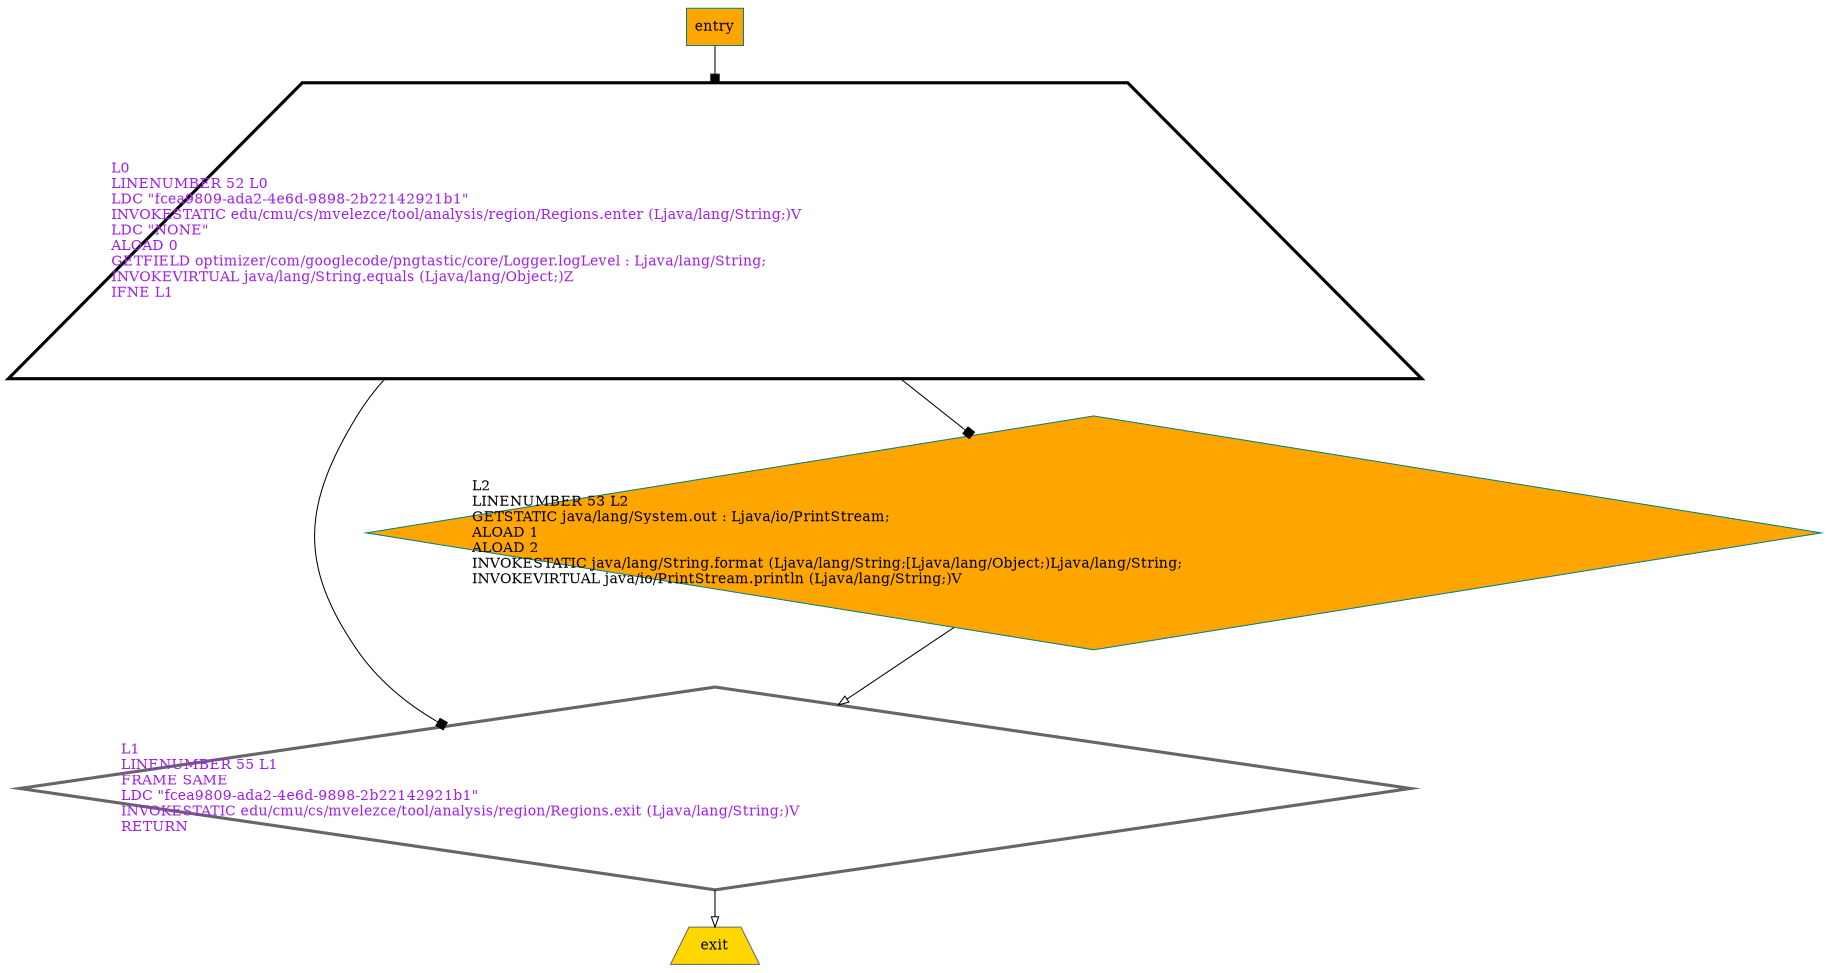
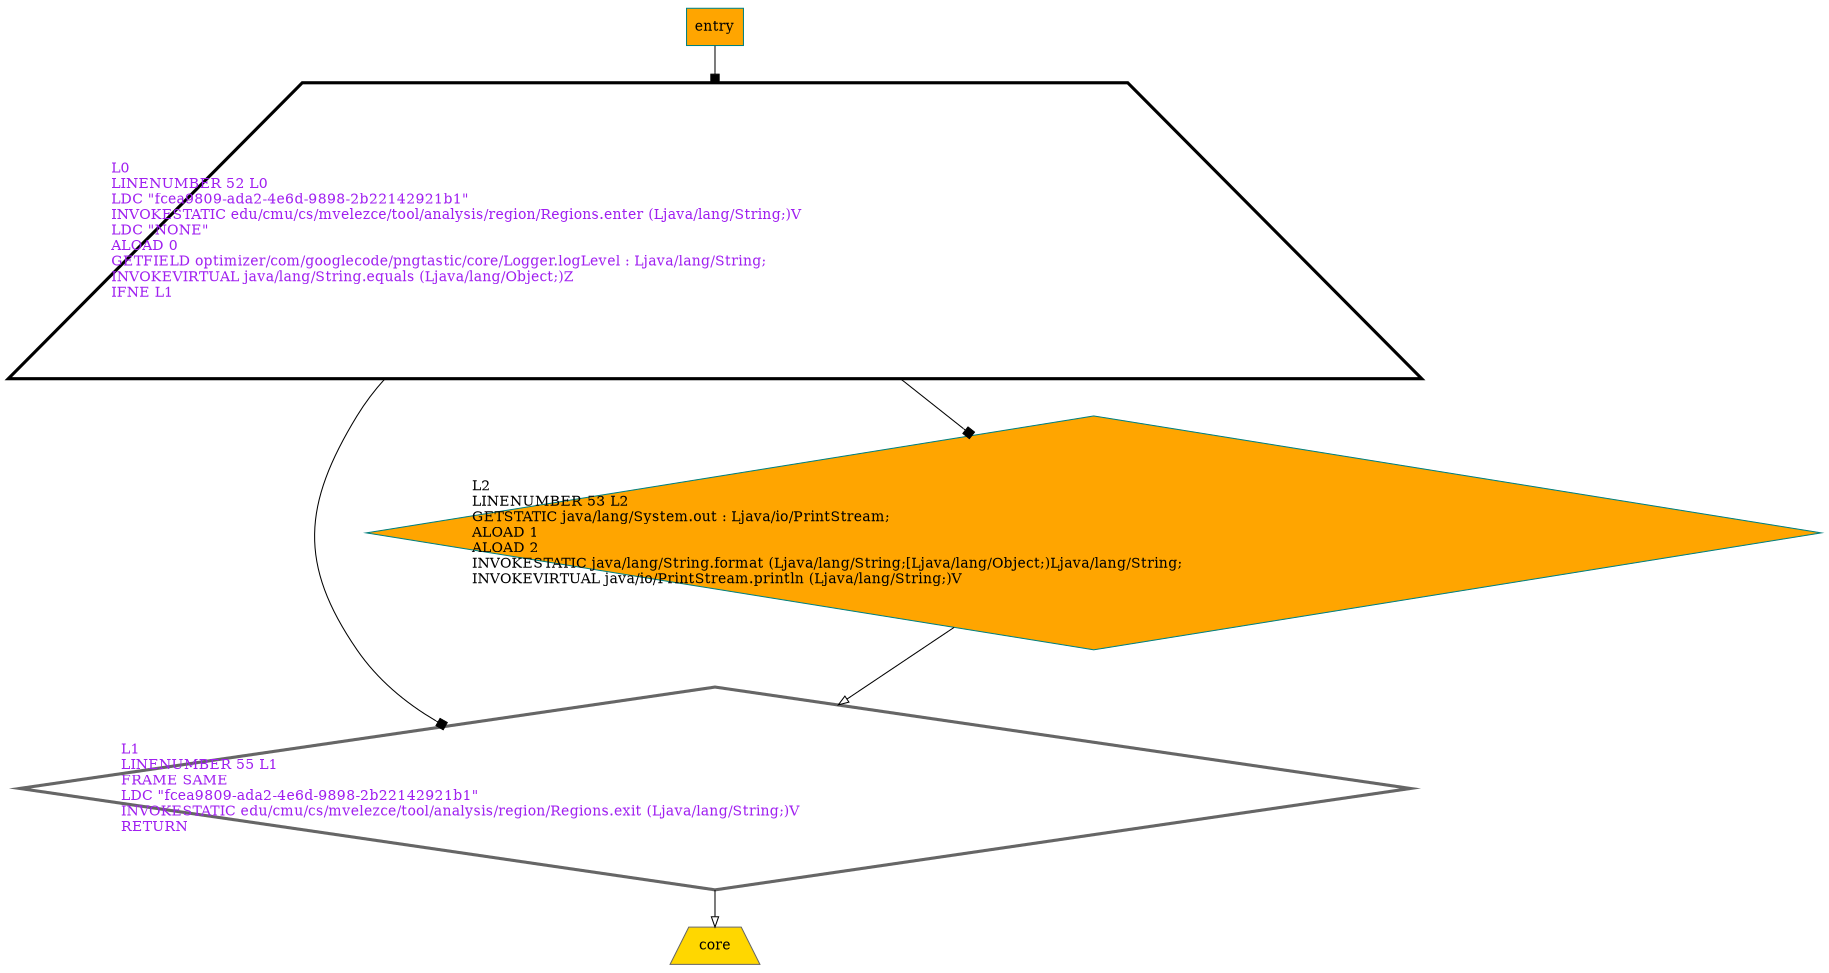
(715, 946) -> (715, 946)
